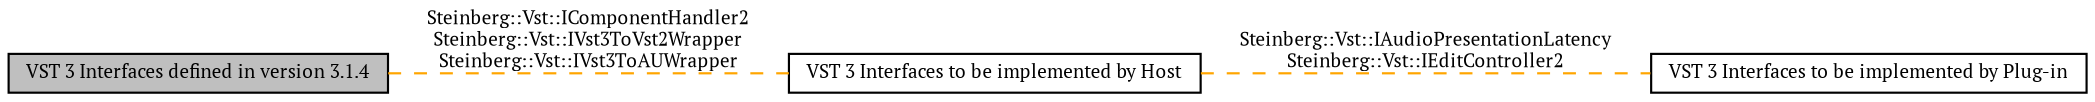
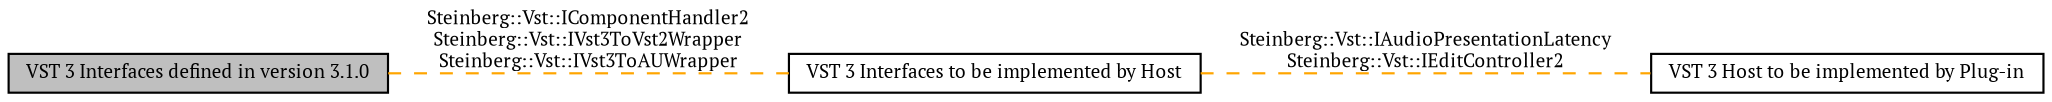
(198, 73) -> (198, 73)
(1869, 73) -> (1847, 73)
